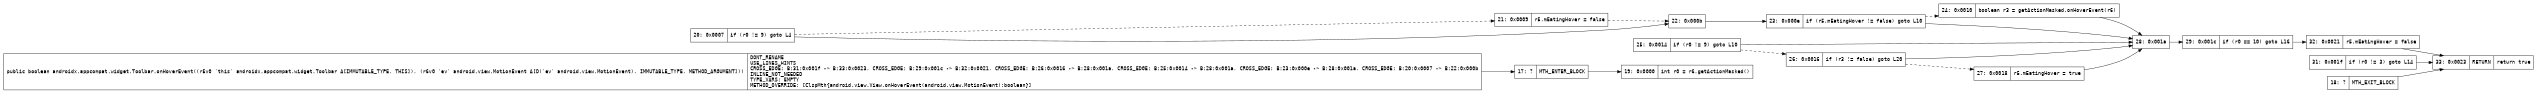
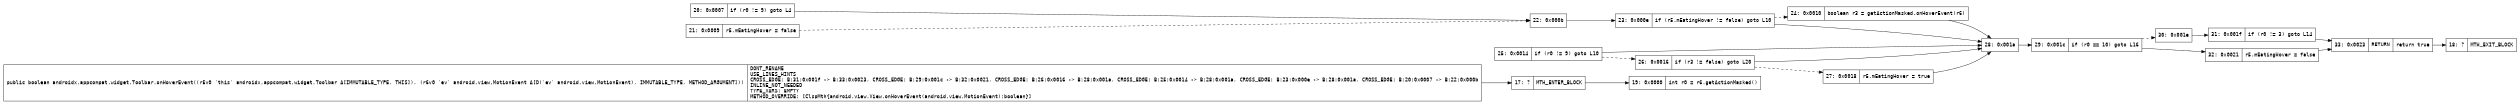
(1143, 28) -> none
none -> (2174, 35)
(2419, 73) -> (2437, 45)
